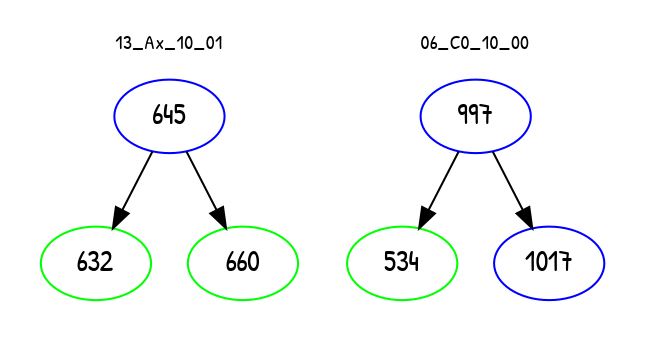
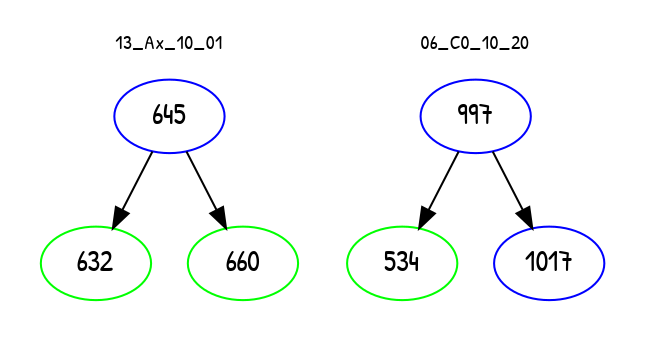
(476, 44) -> (476, 44)
